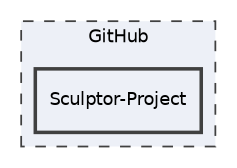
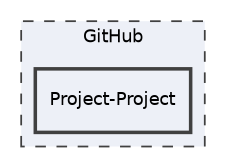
(118, 101) -> (113, 101)
